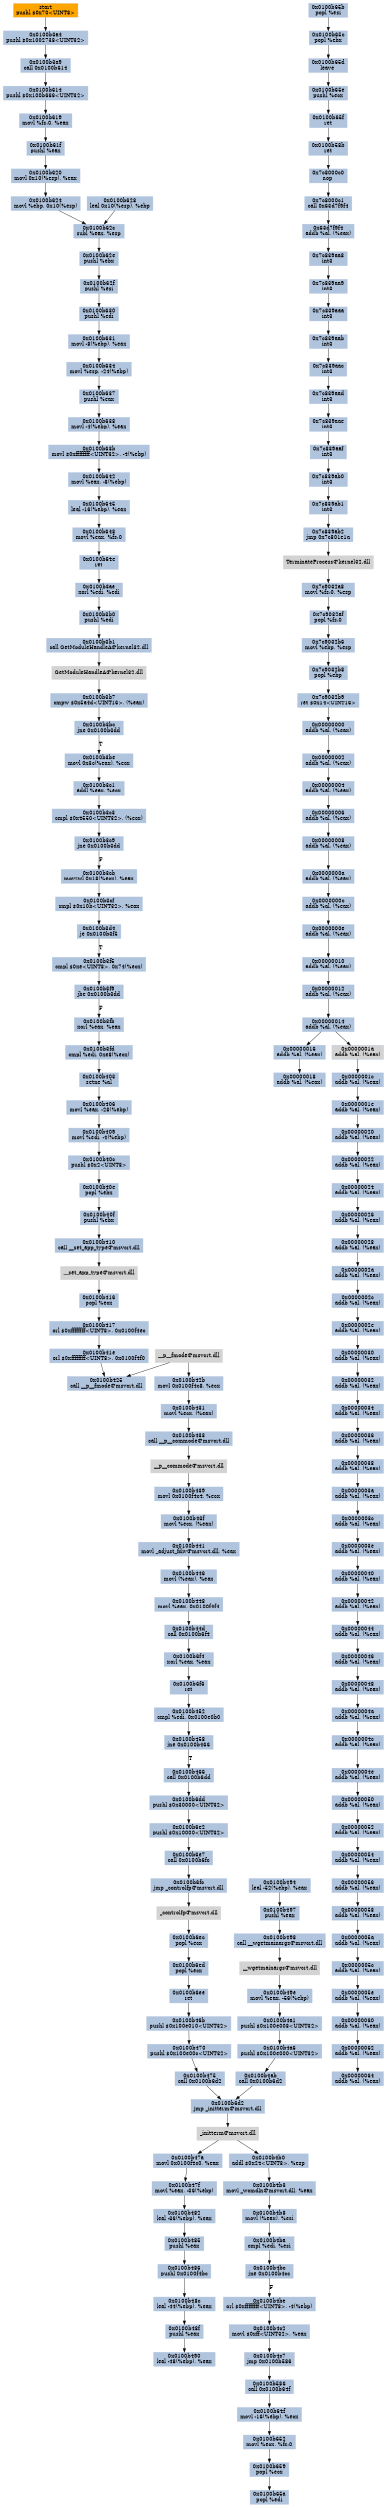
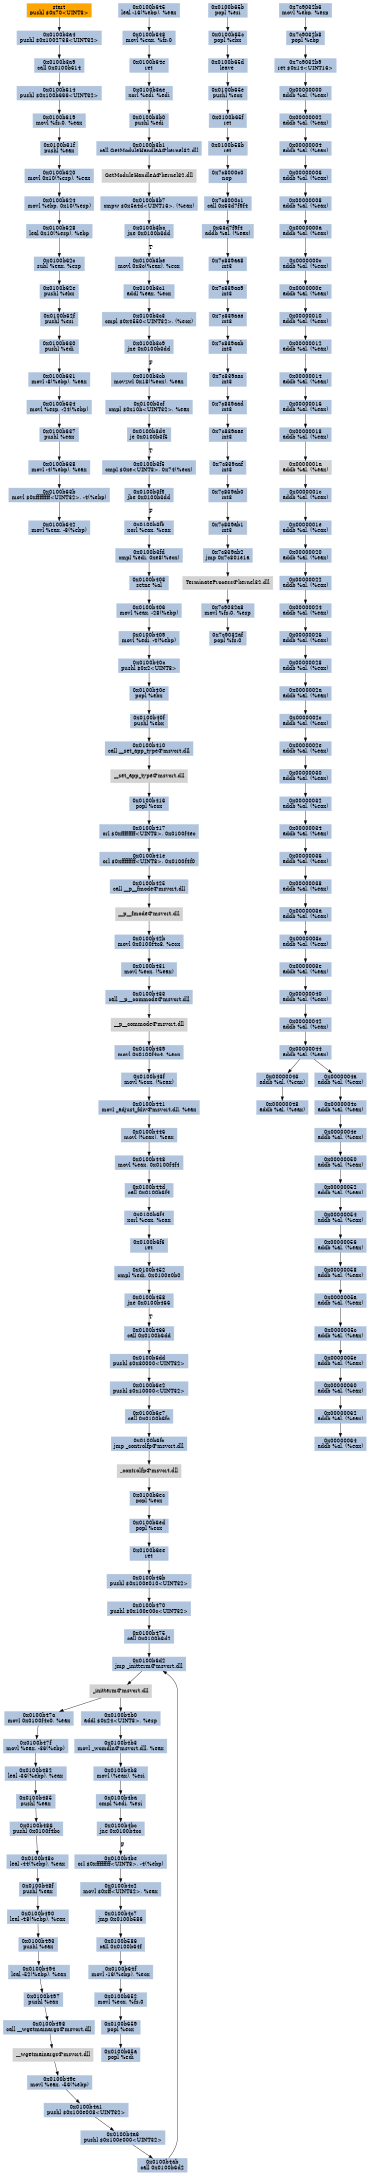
(71, 216) -> (59, 215)
(99, 492) -> none
(328, 630) -> none
(342, 1037) -> (305, 449)
(150, 1369) -> (149, 899)
(358, 1699) -> (321, 1065)
none -> (38, 1944)
